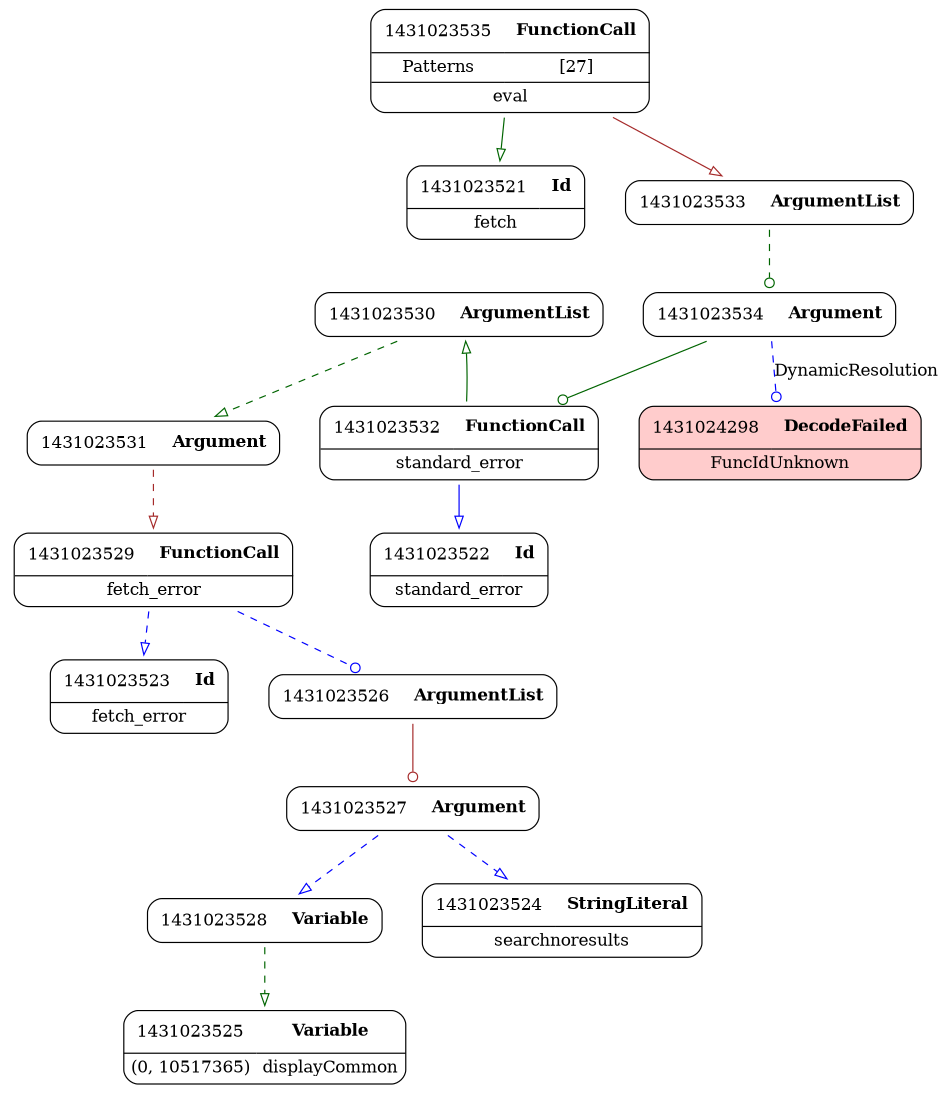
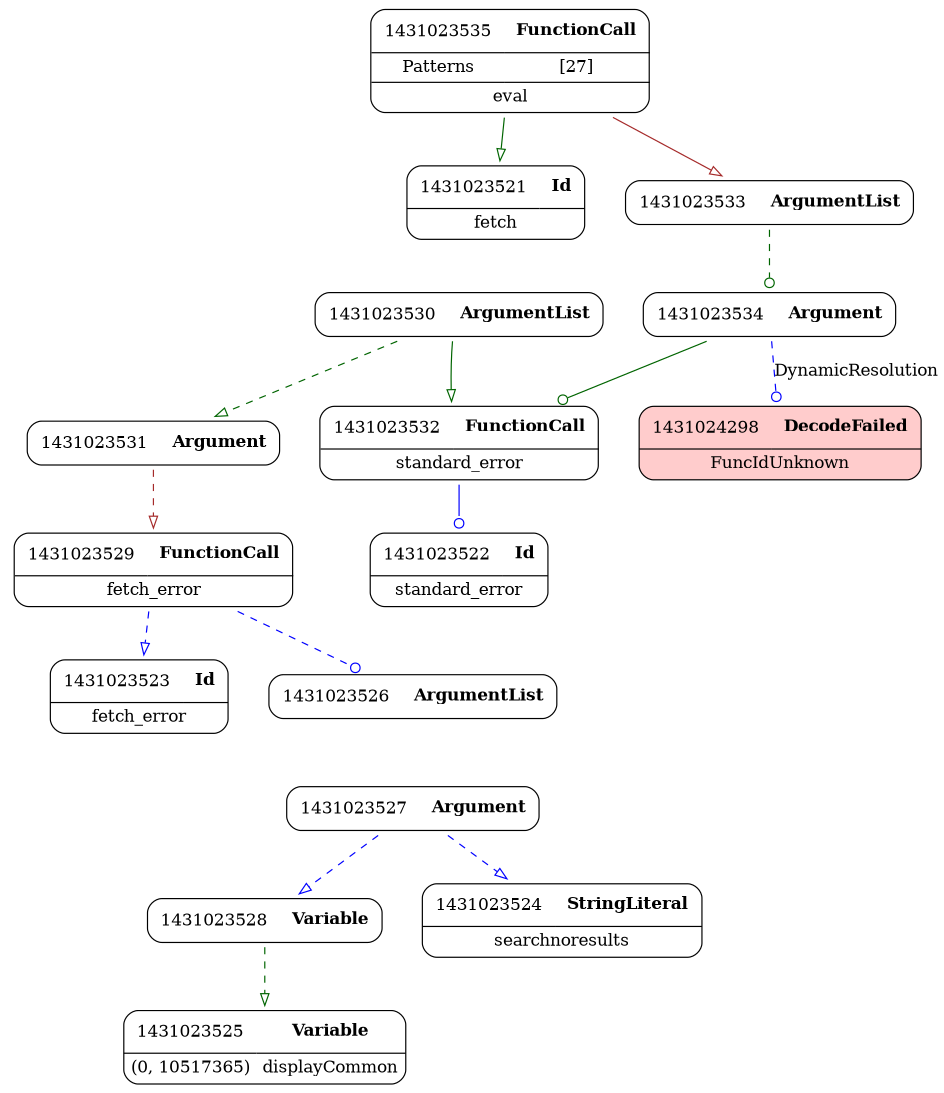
(467, 377) -> (451, 365)
(459, 500) -> (459, 500)
(413, 748) -> none
